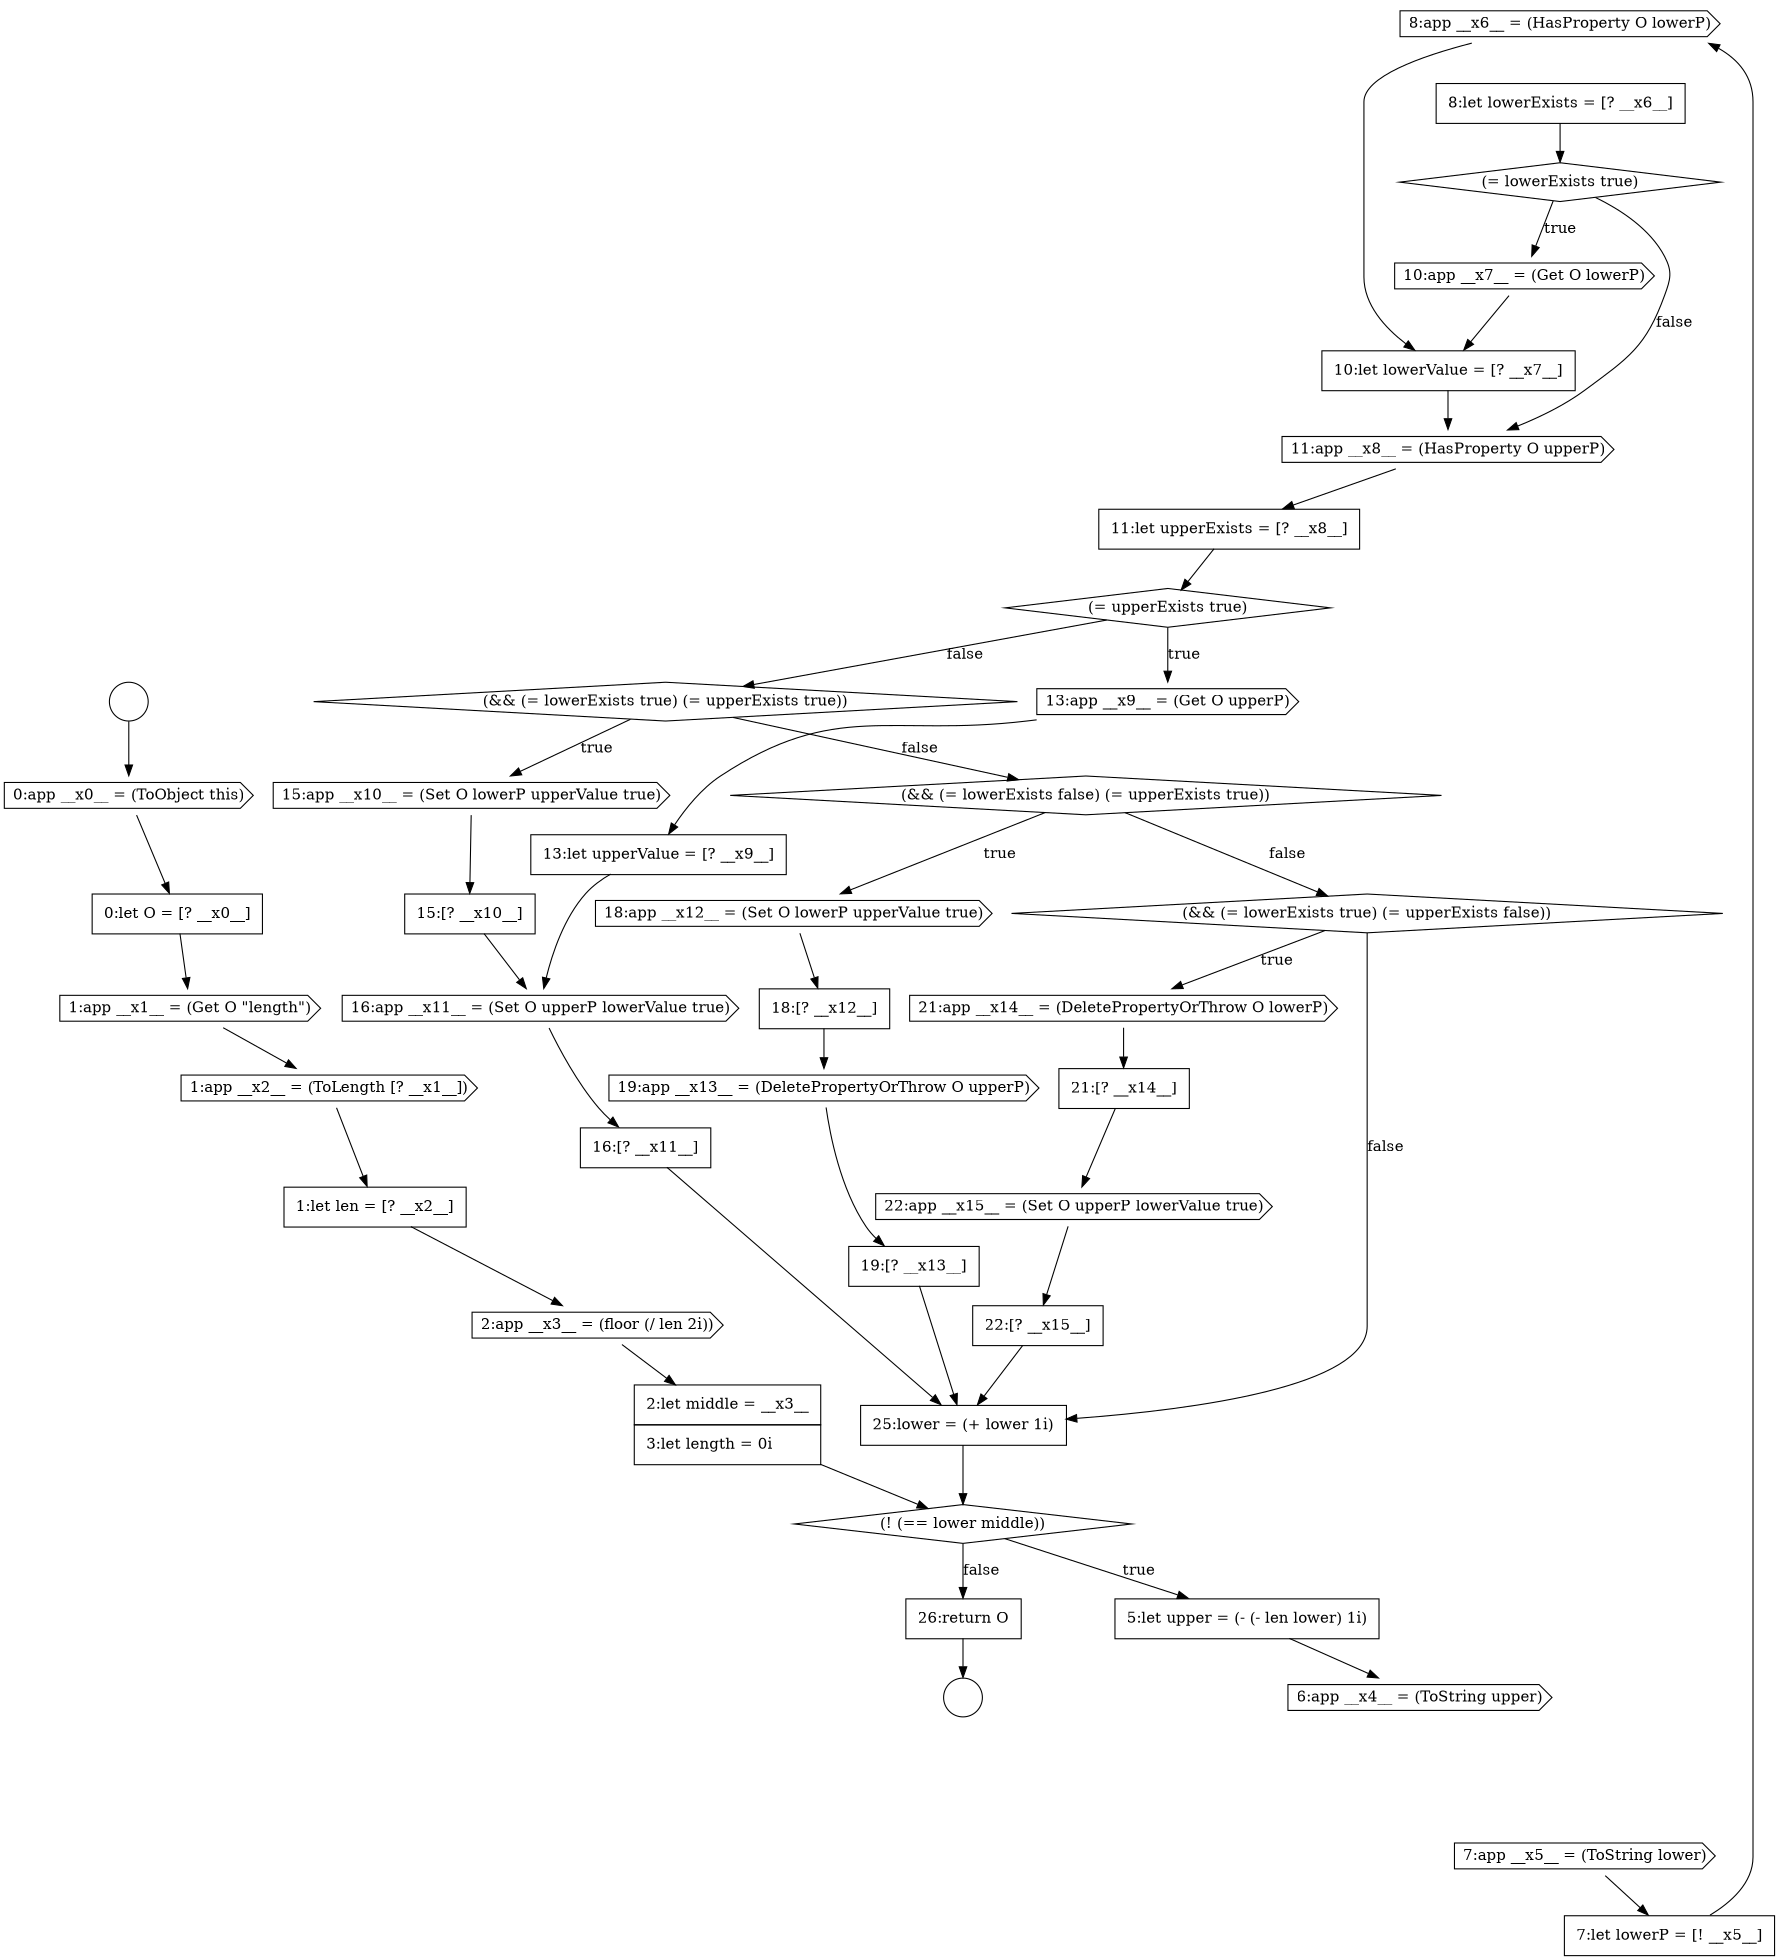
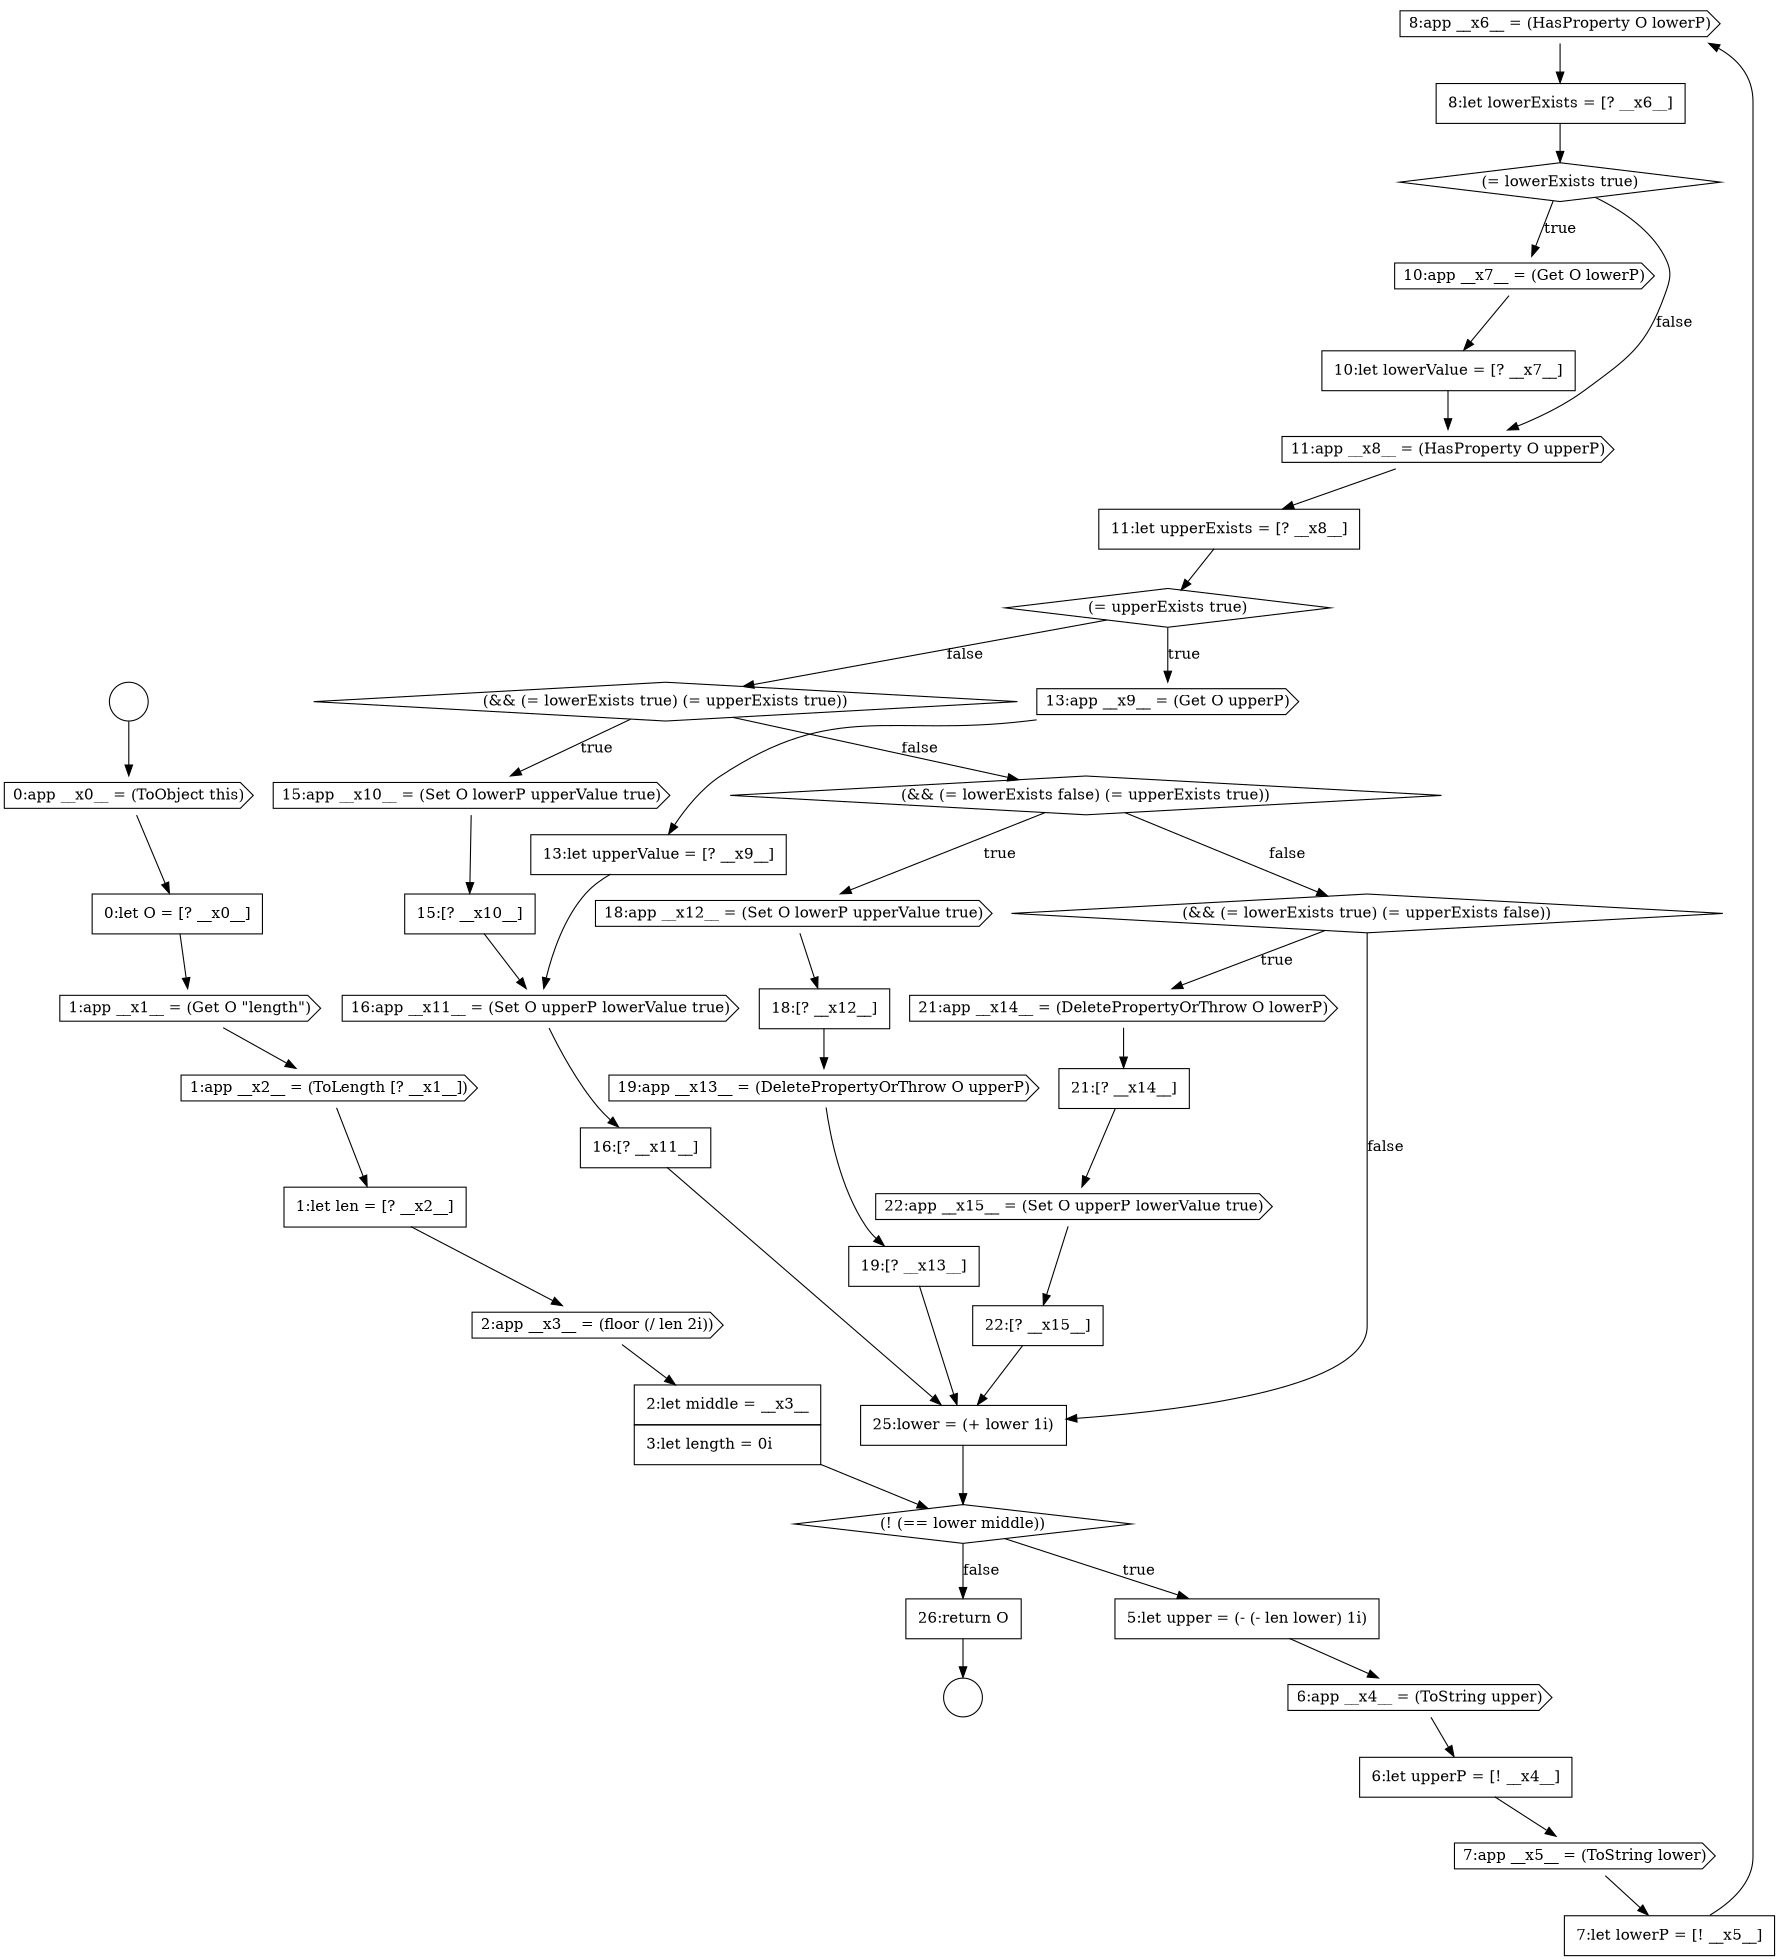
(1364, 166) -> (1560, 58)
none -> (1465, 1777)
